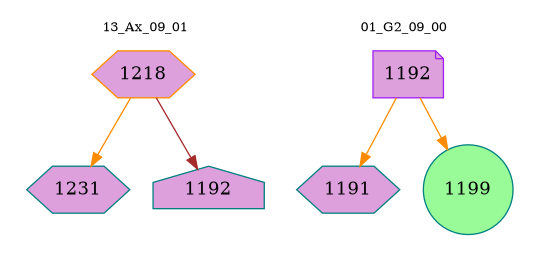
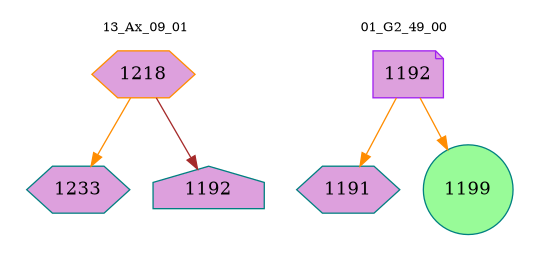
(404, 28) -> (404, 28)
(78, 190) -> (78, 190)
